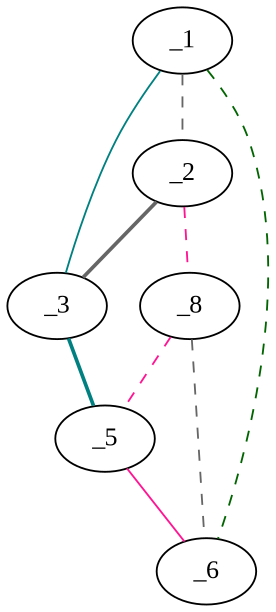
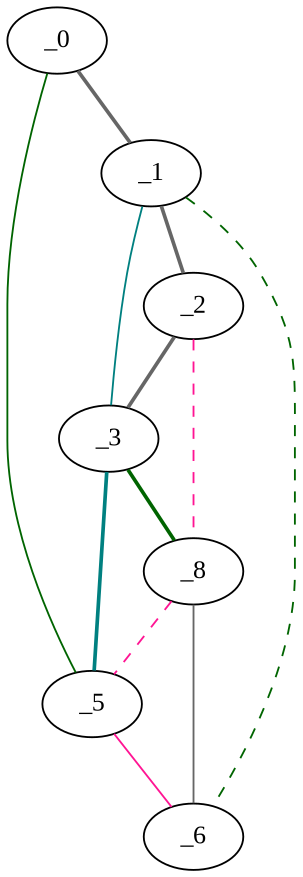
none -> (57, 41)
(182, 107) -> (172, 240)
(198, 439) -> (194, 704)
none -> (151, 505)
